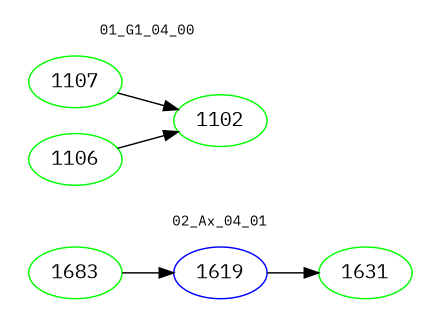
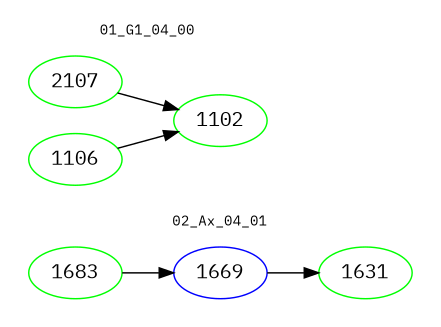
(75, 82) -> (75, 82)
(220, 273) -> (220, 273)
